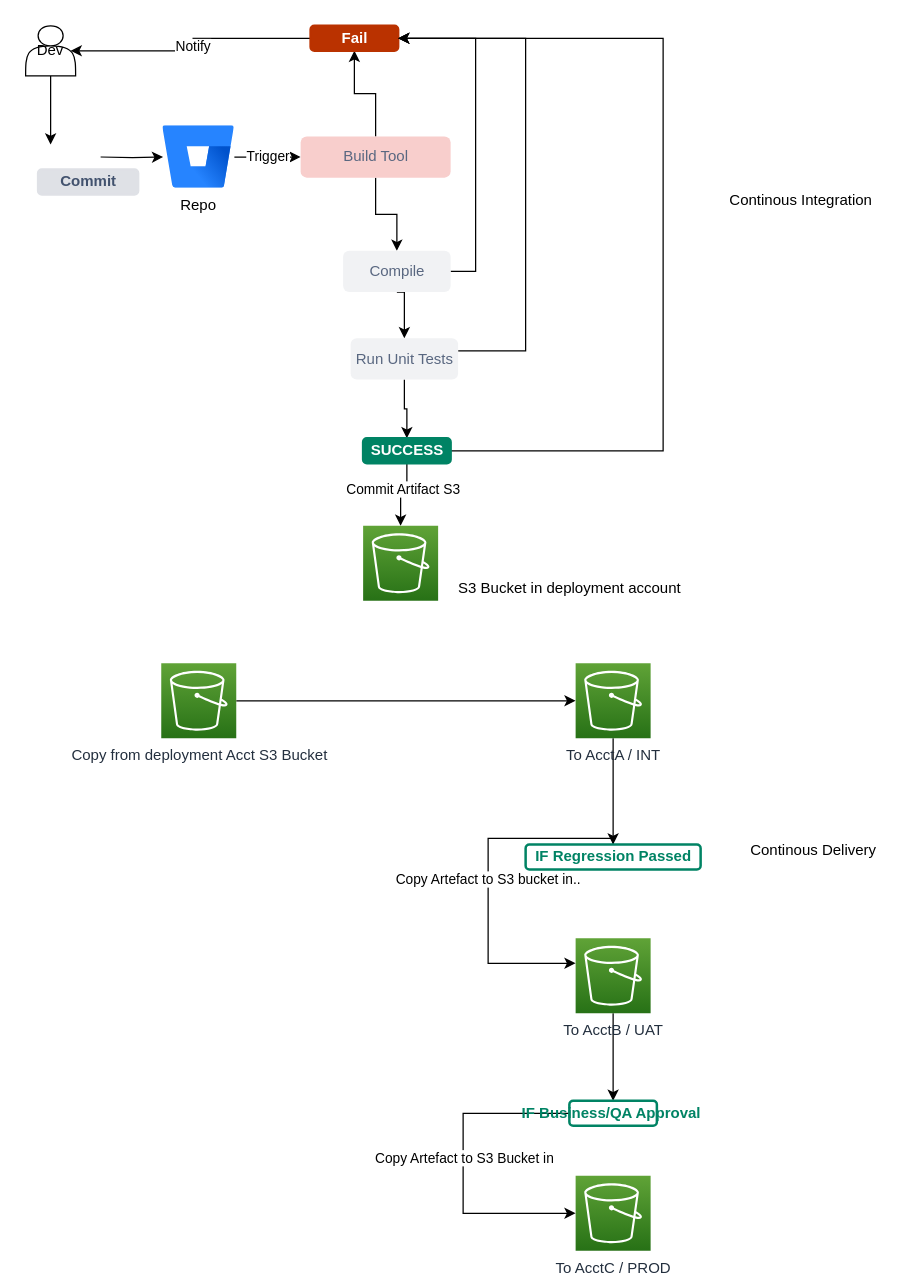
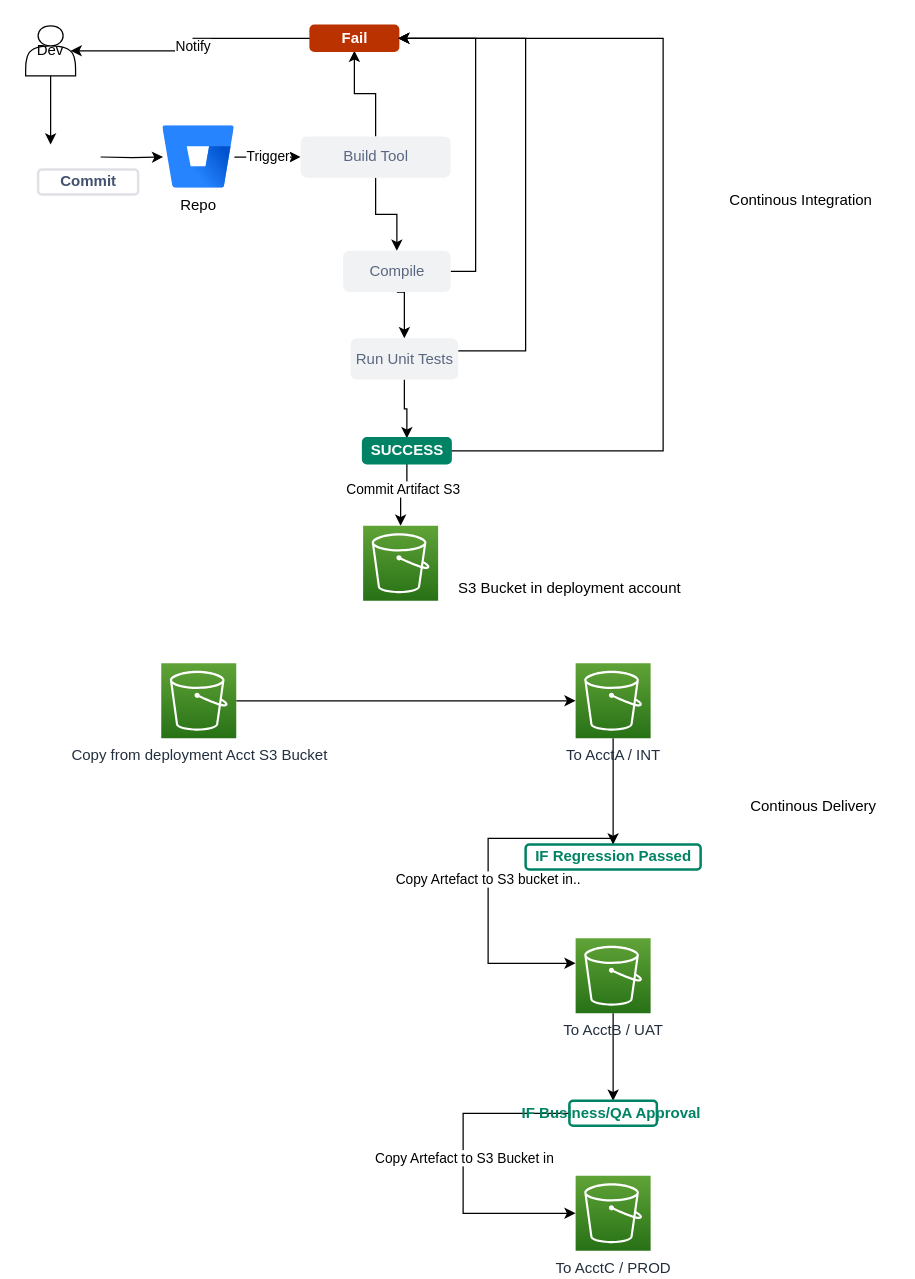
(376, 157) -> (376, 157)
(88, 182) -> (88, 182)
(813, 851) -> (813, 807)
